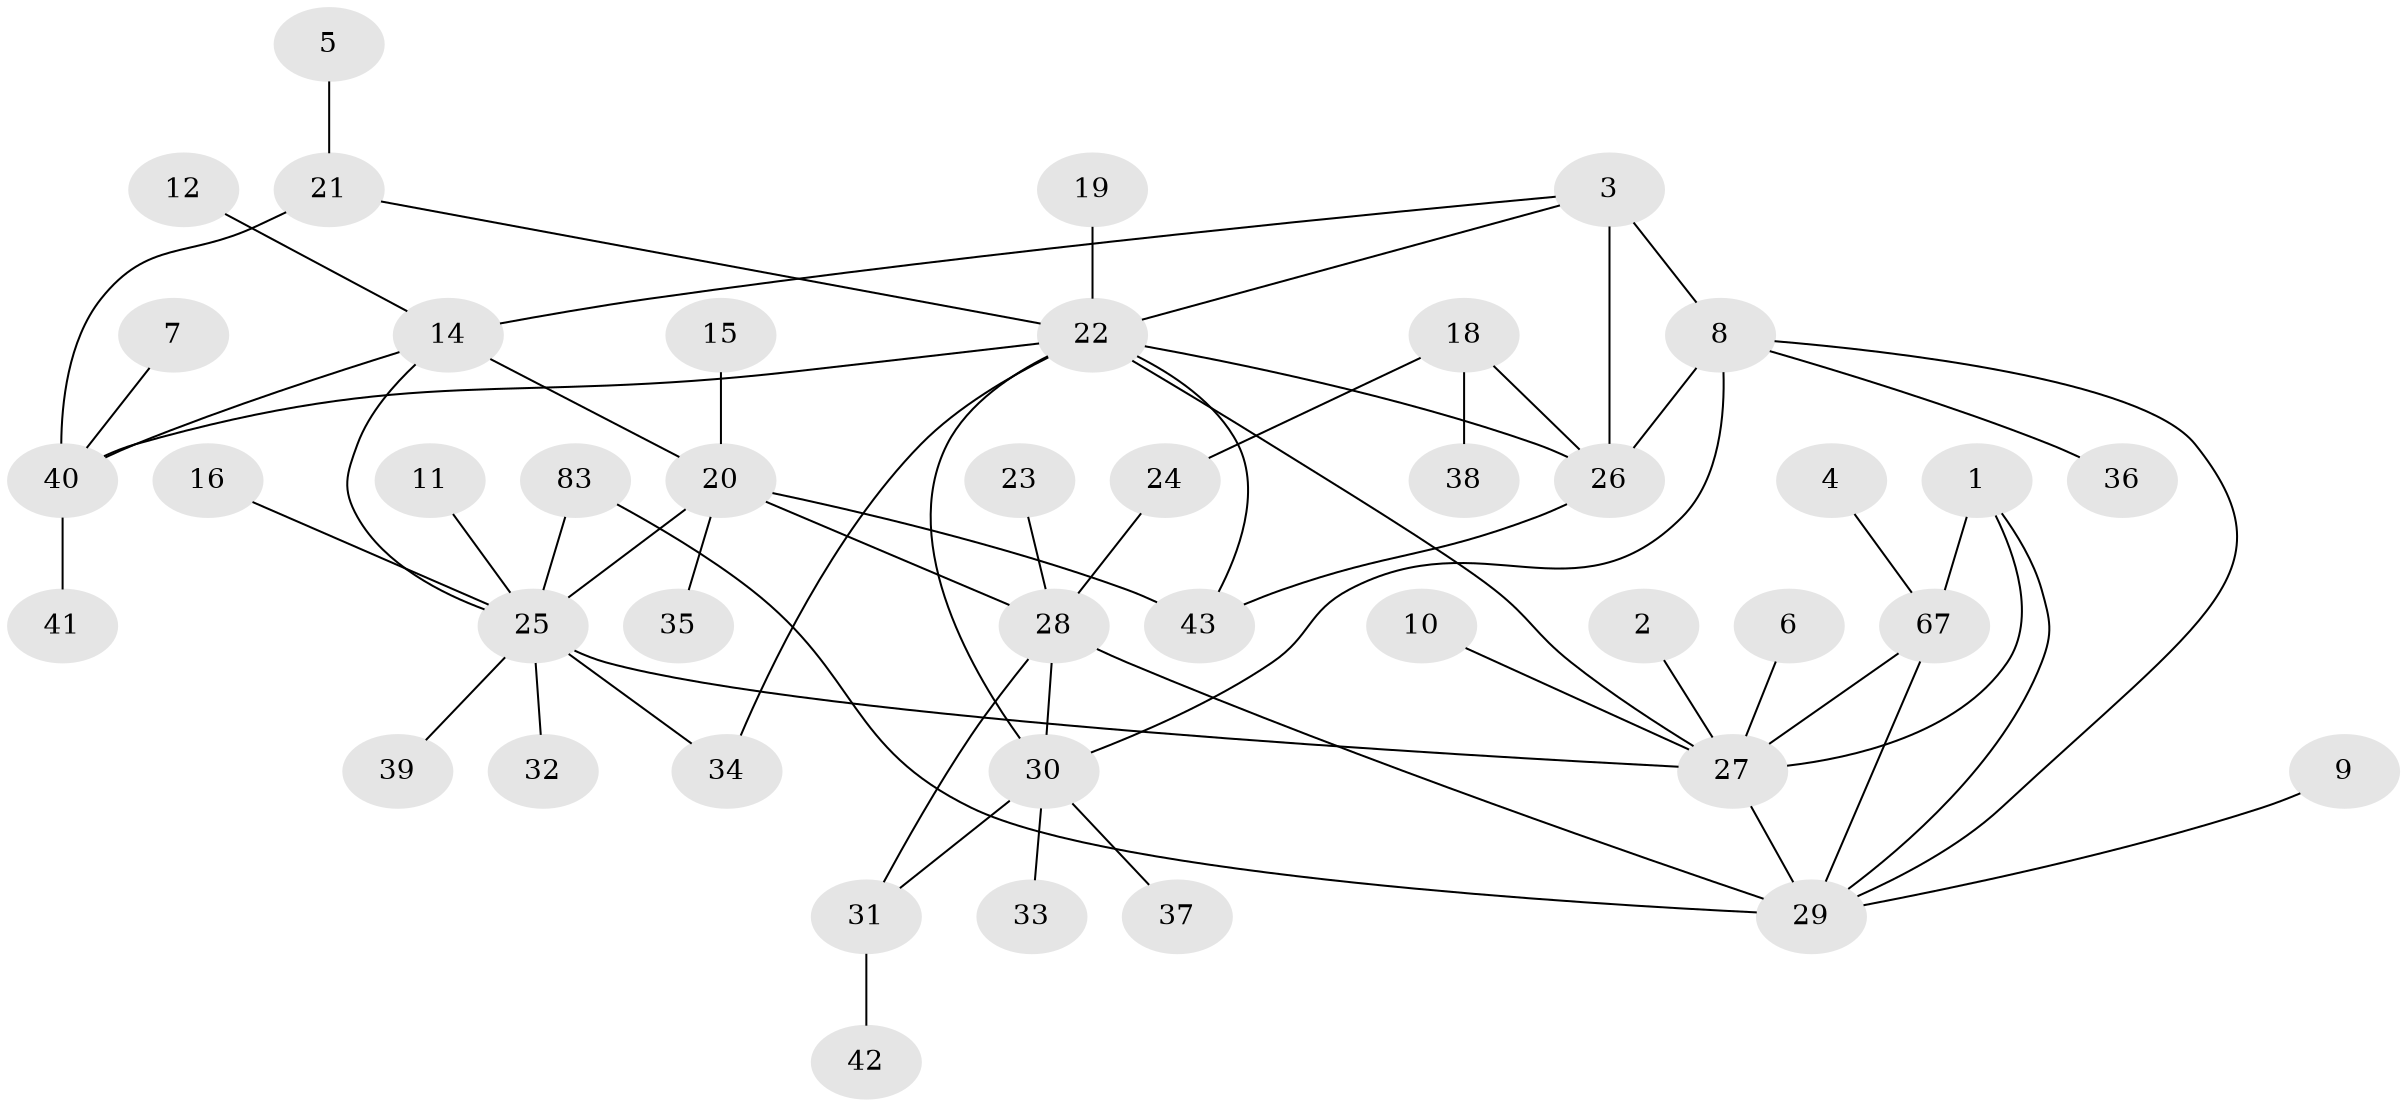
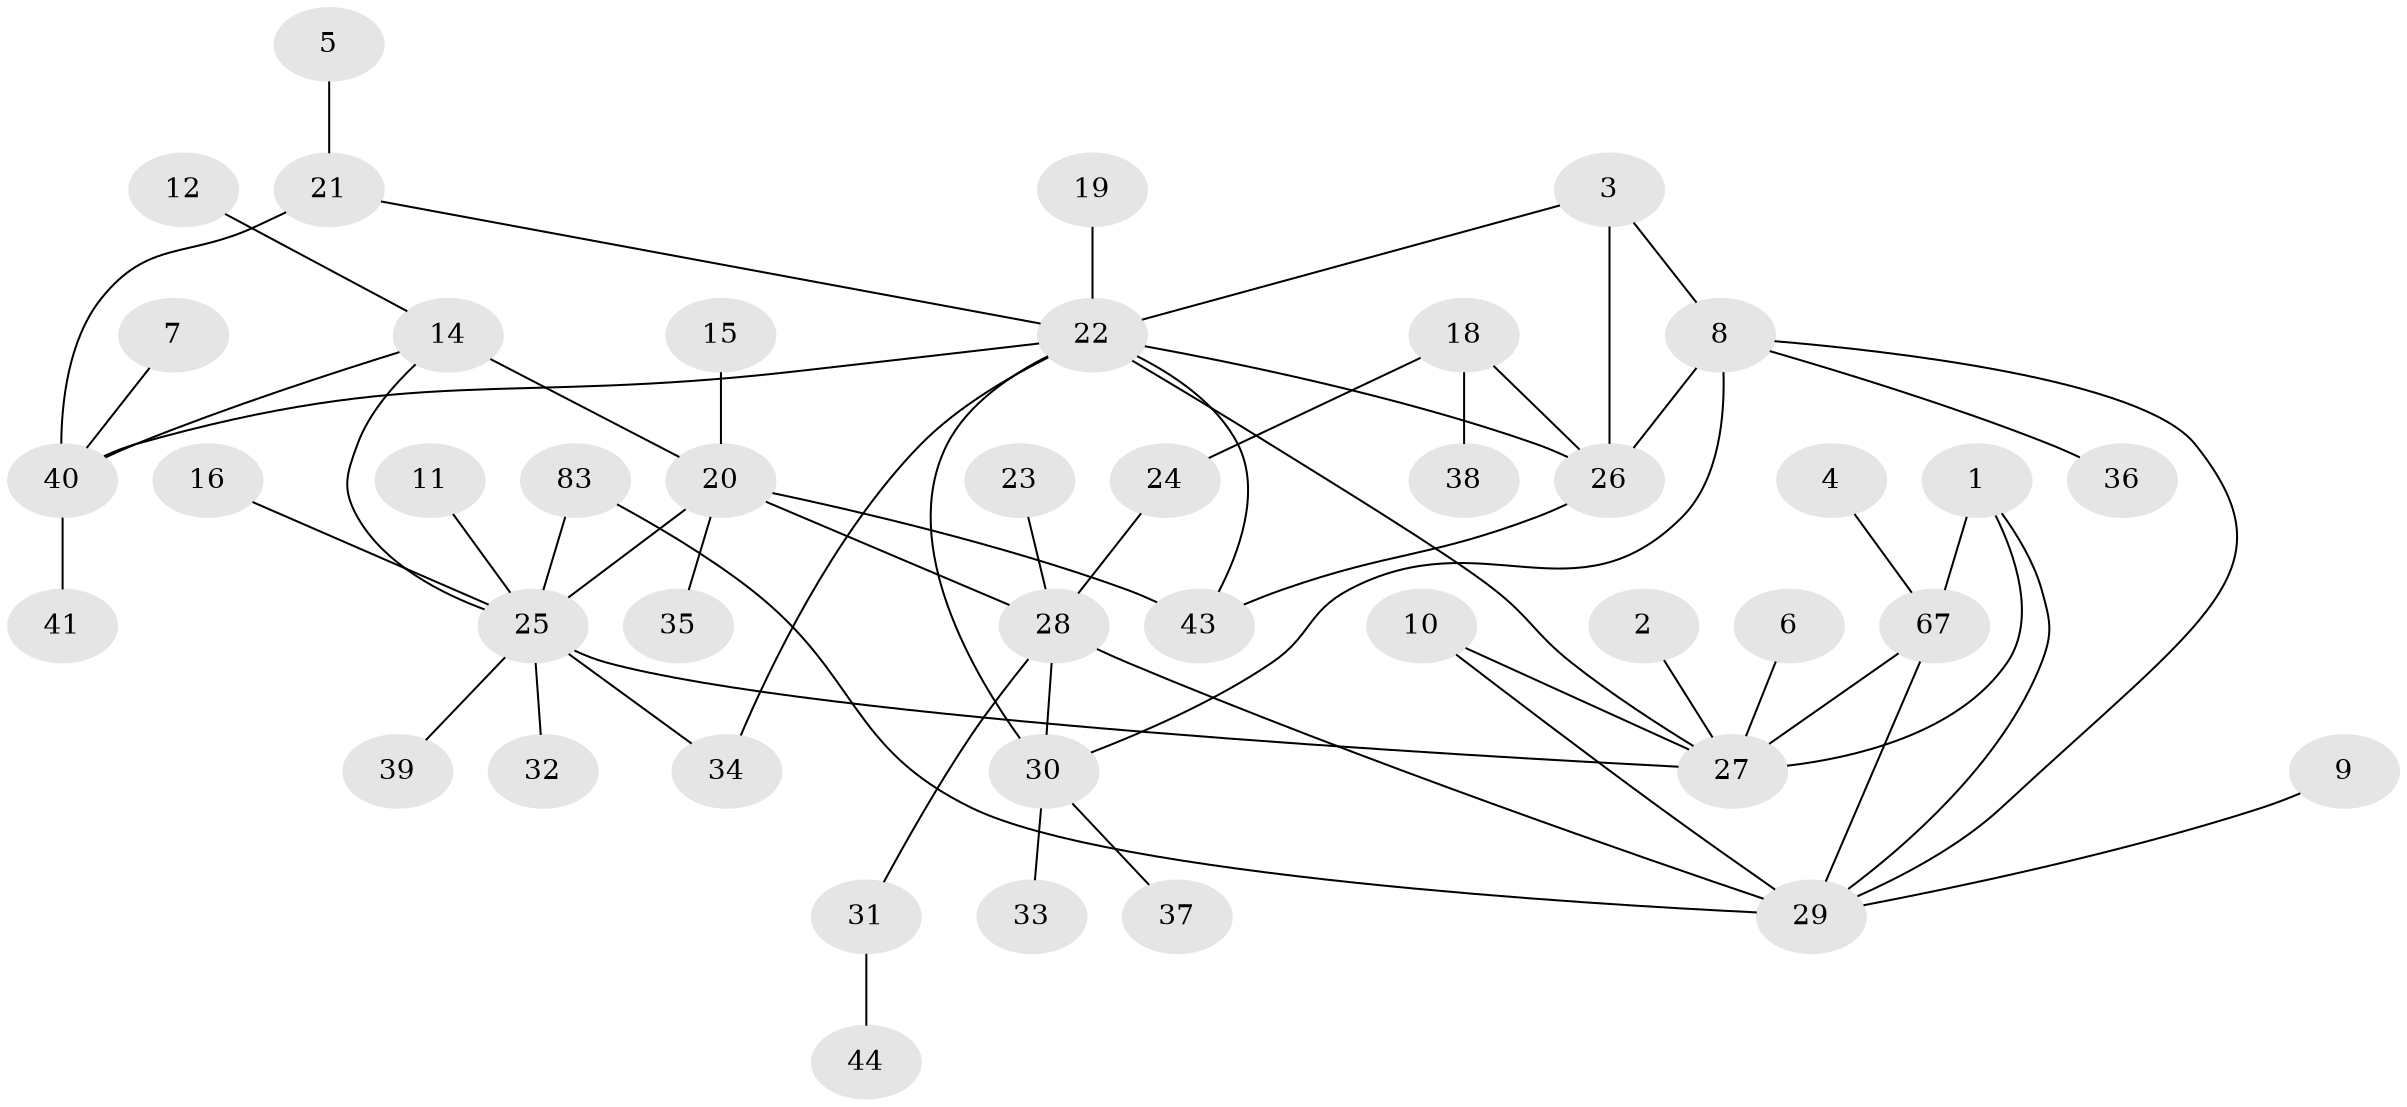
(1027, 251) -> none
(955, 844) -> none
(1772, 844) -> (1622, 780)
(866, 1062) -> (866, 1062)
